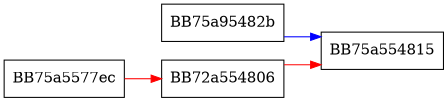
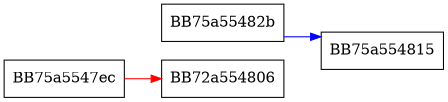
(223, 23) -> (223, 23)
(297, 65) -> none
(64, 79) -> (64, 79)
